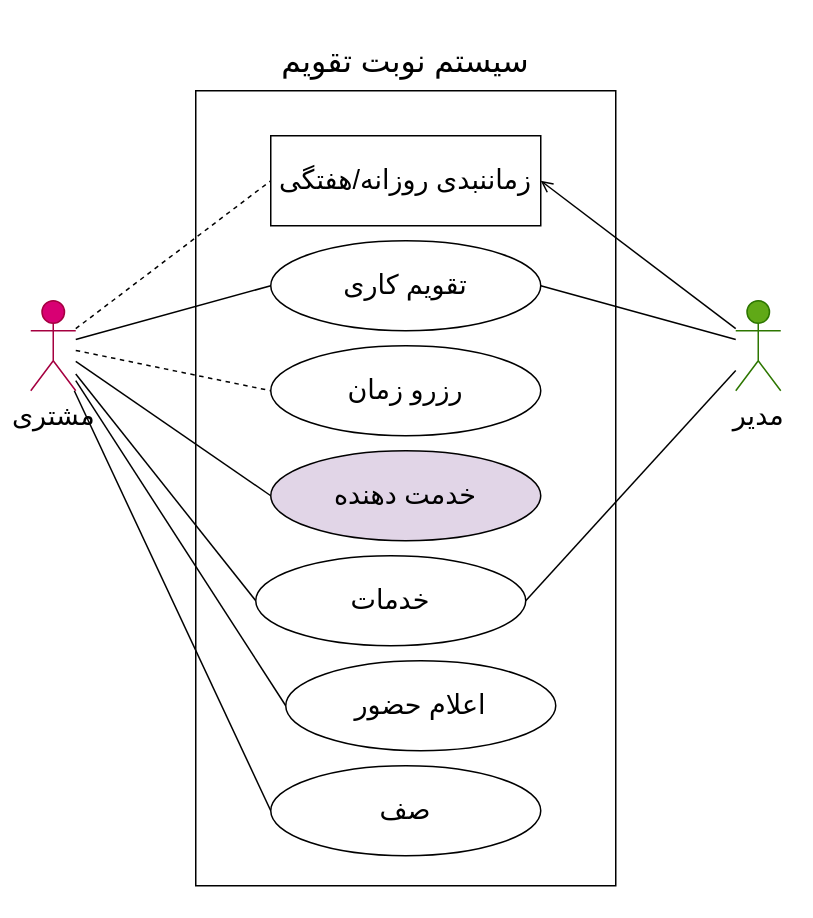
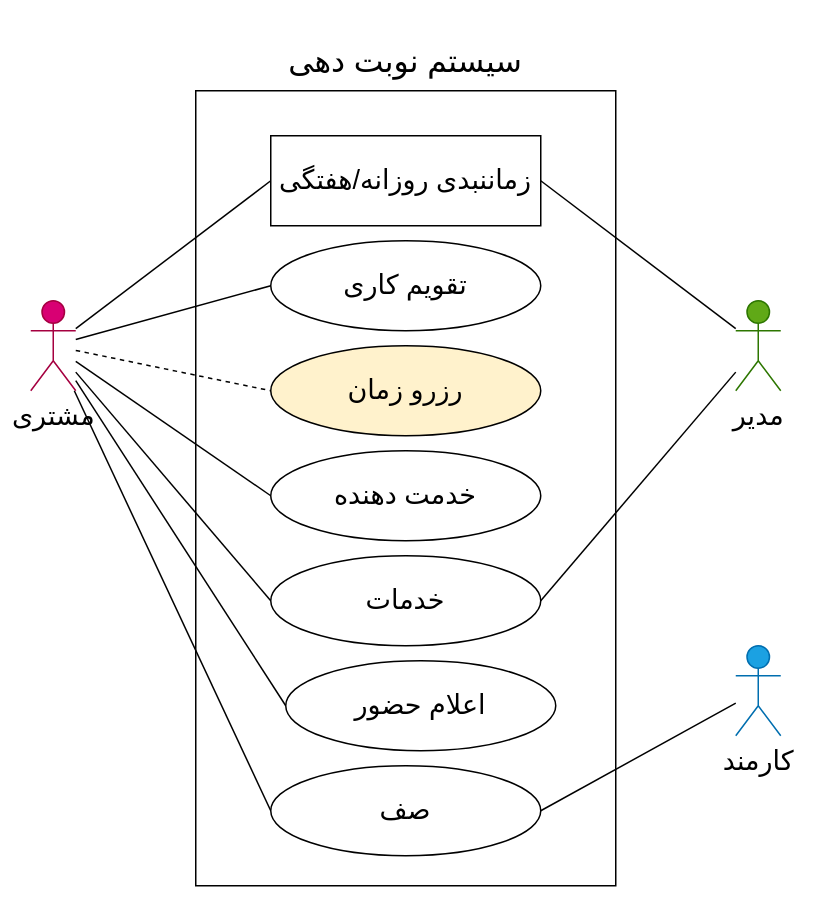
(406, 61) -> (406, 61)
(546, 185) -> (544, 183)
(173, 255) -> (173, 255)
(638, 313) -> none
(406, 391) -> (406, 391)
(406, 496) -> (406, 496)
(391, 601) -> (406, 601)
none -> (758, 691)
none -> (638, 757)
